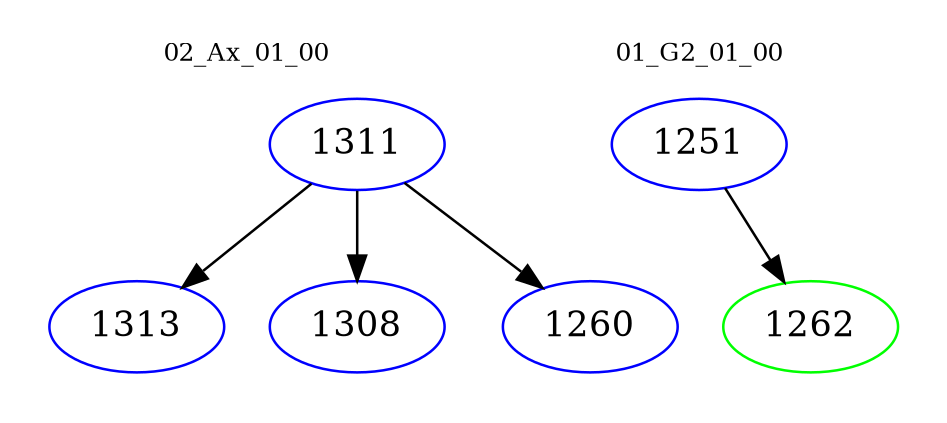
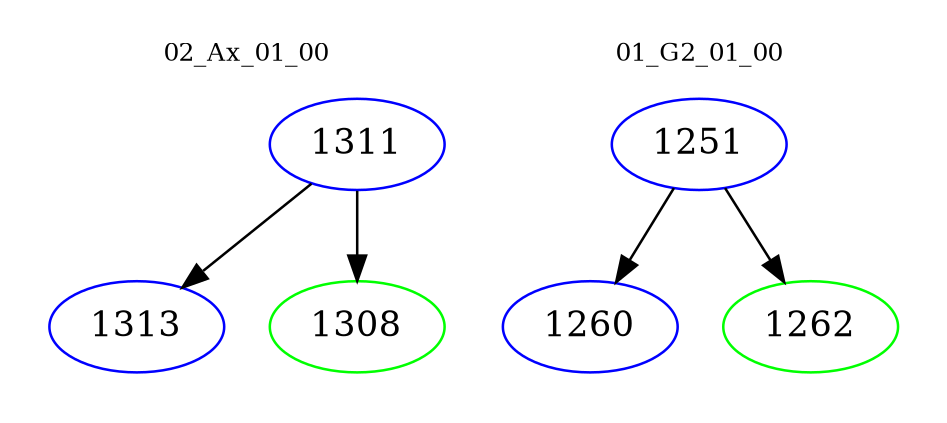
(448, 216) -> (652, 224)
(357, 327) -> (357, 327)
